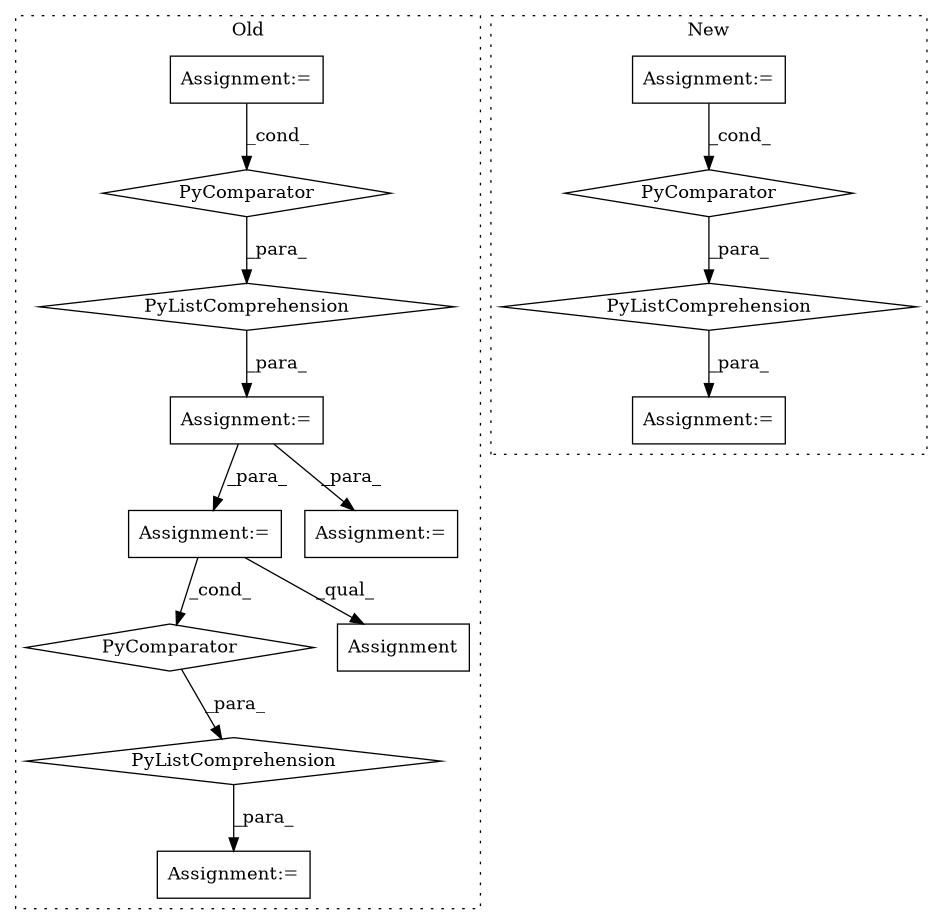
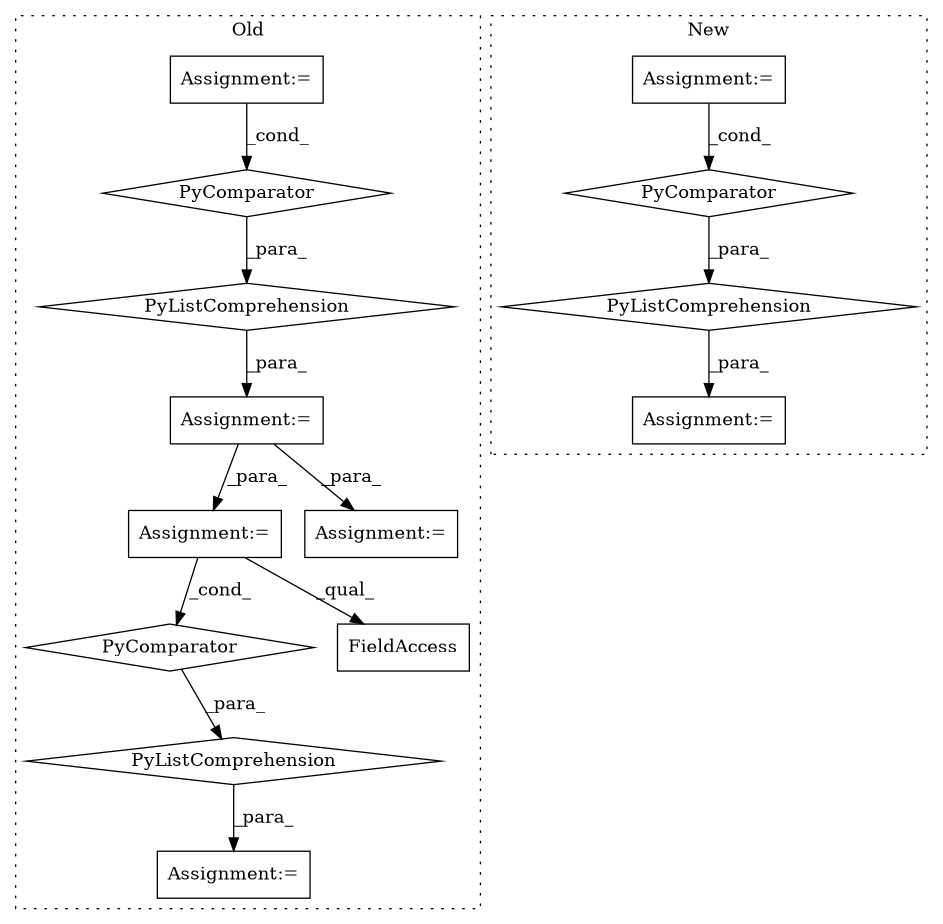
(403, 648) -> (403, 648)
